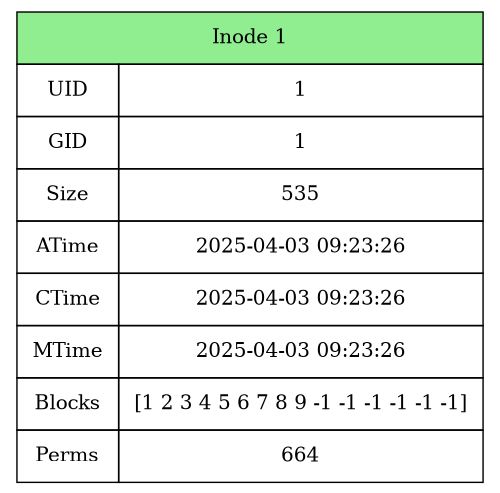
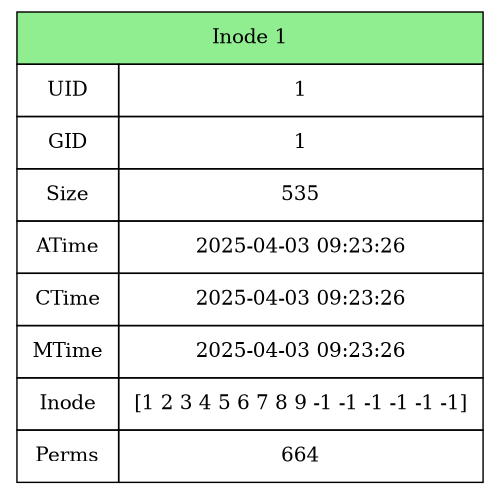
(68, 403) -> (68, 403)
